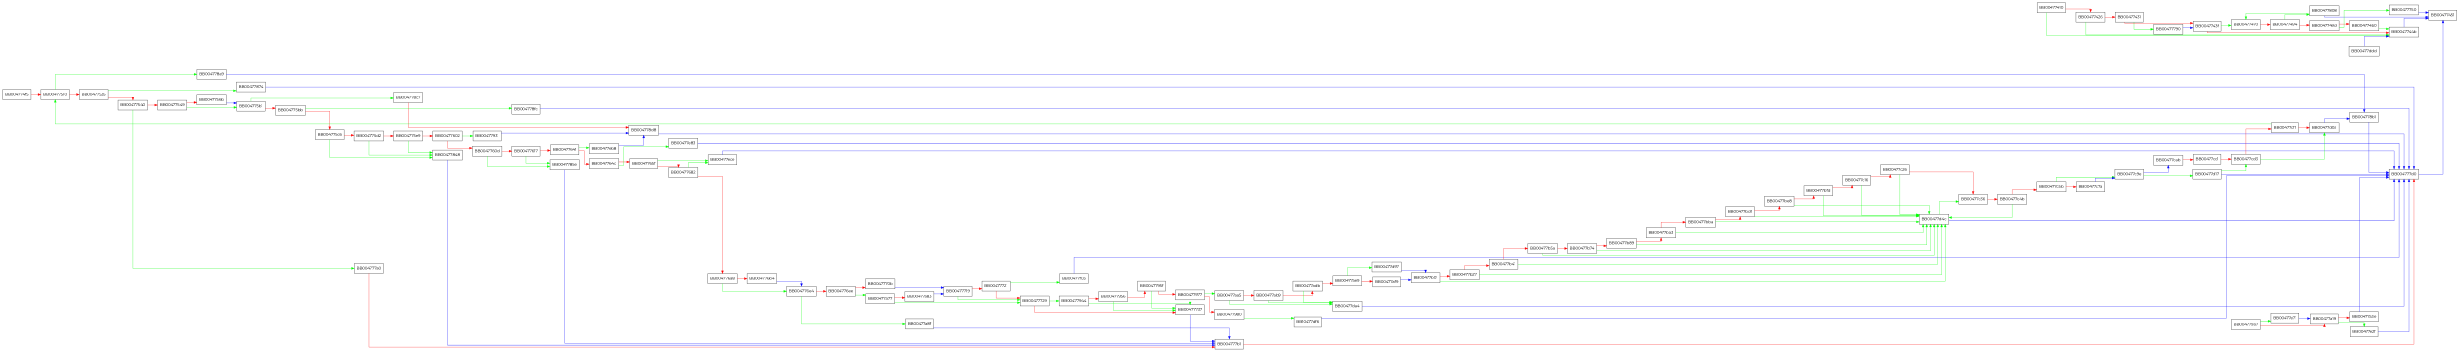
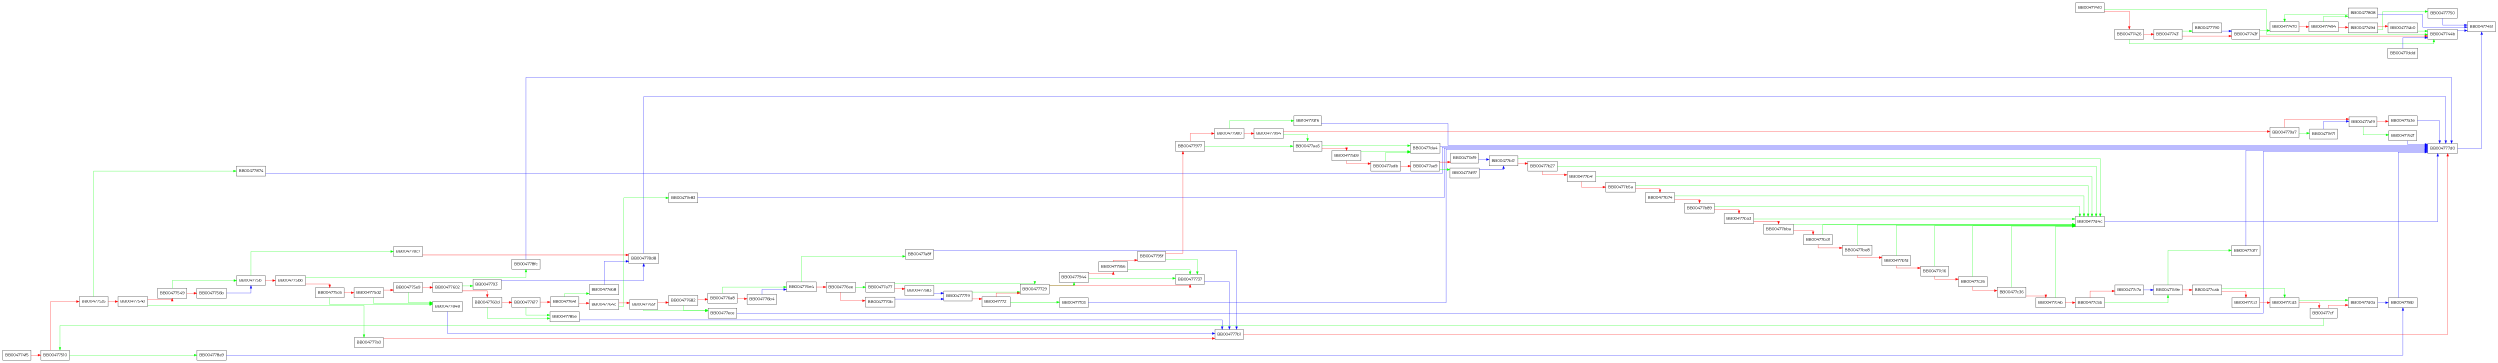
none -> (1269, 133)
(2236, 171) -> (2256, 288)
(2158, 172) -> (2186, 290)
(1941, 202) -> (2012, 229)
